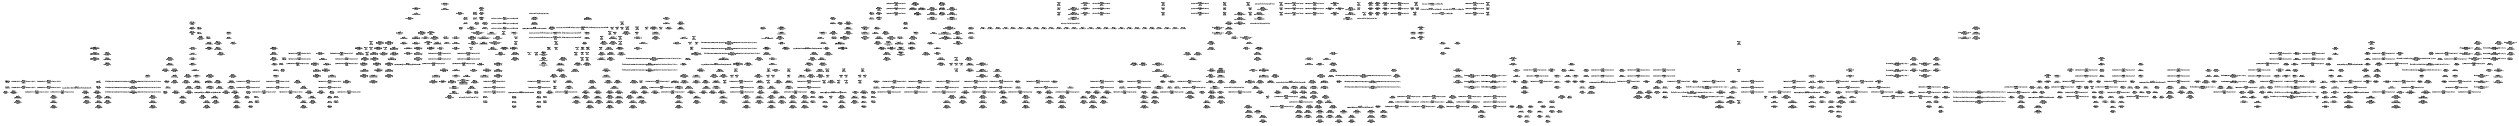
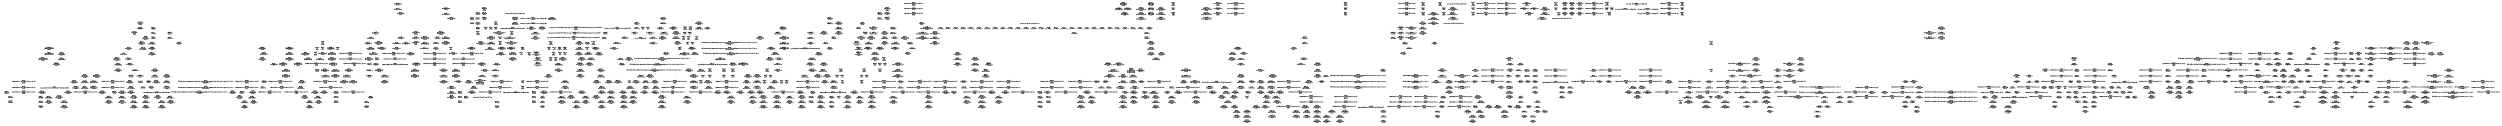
none -> (650, 33)
none -> (666, 54)
